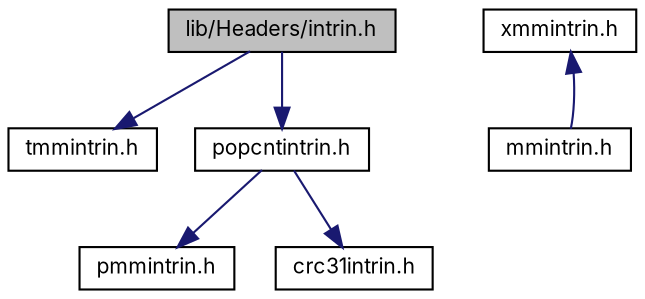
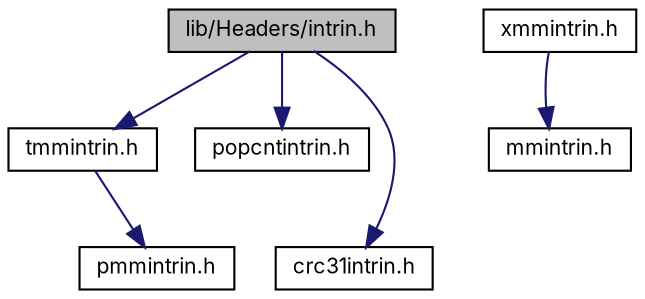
(574, 101) -> (546, 80)
(313, 200) -> (387, 126)
(228, 202) -> (114, 200)
